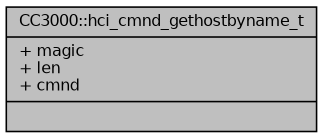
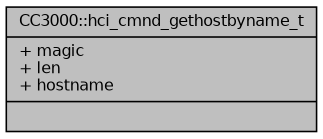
(50, 86) -> (67, 86)
